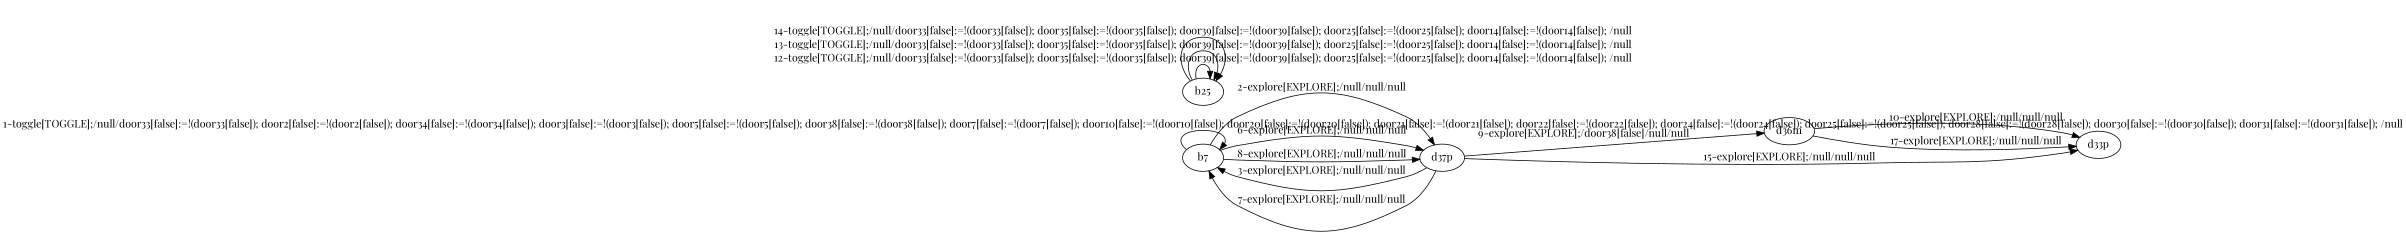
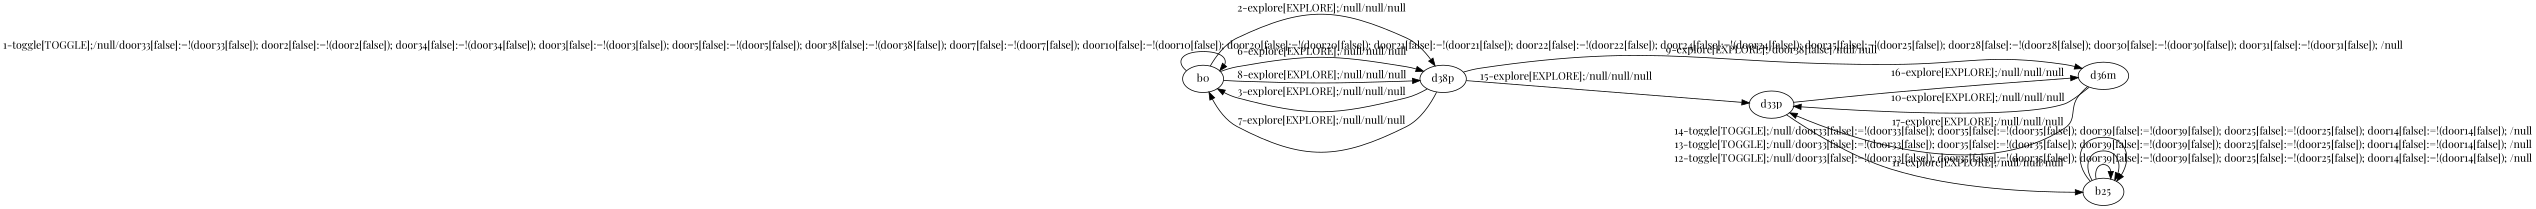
none -> (1932, 89)
(1203, 158) -> (1203, 79)
(1442, 158) -> (1443, 79)
none -> (1924, 178)
